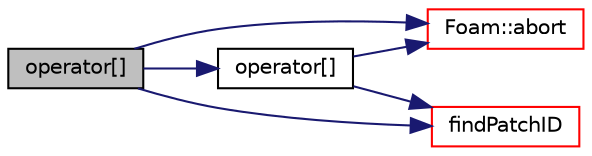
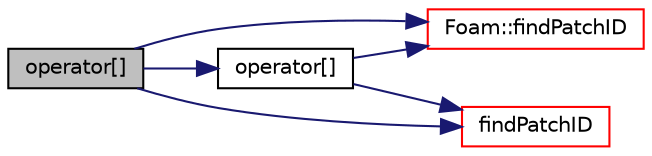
(506, 29) -> (536, 29)
